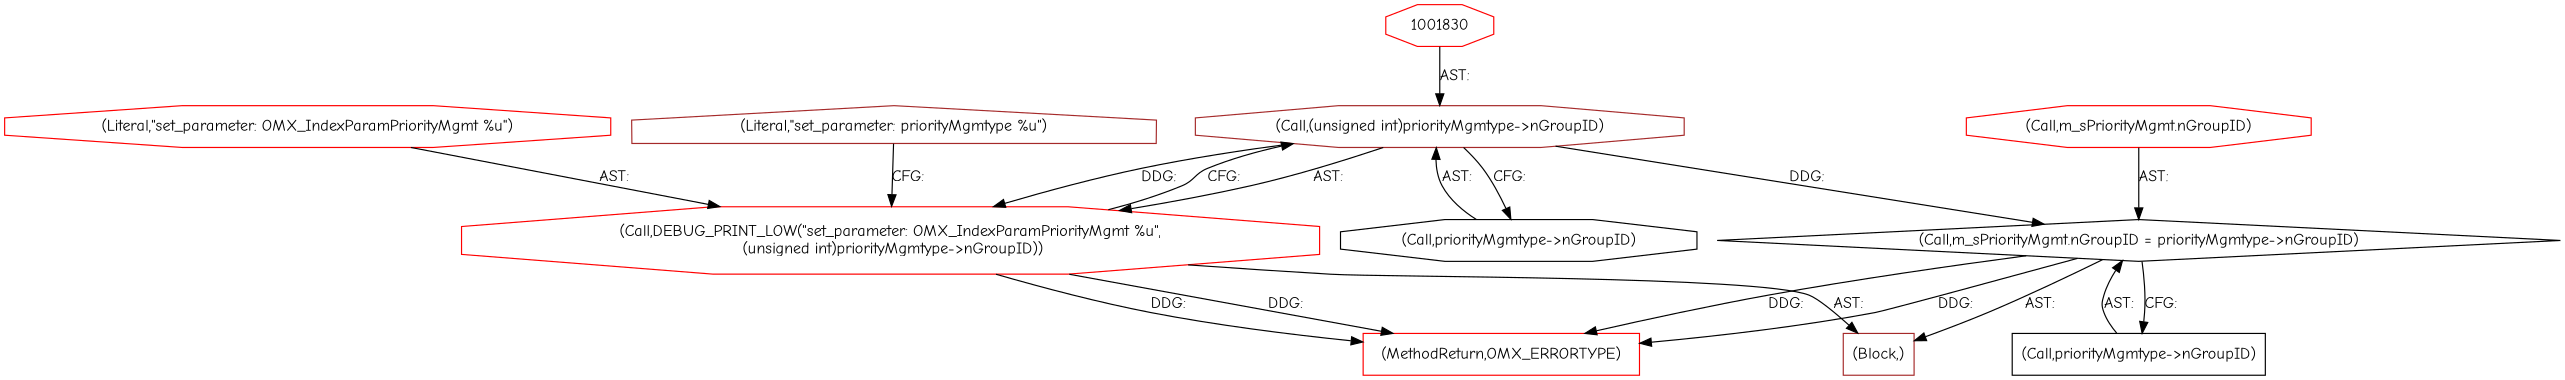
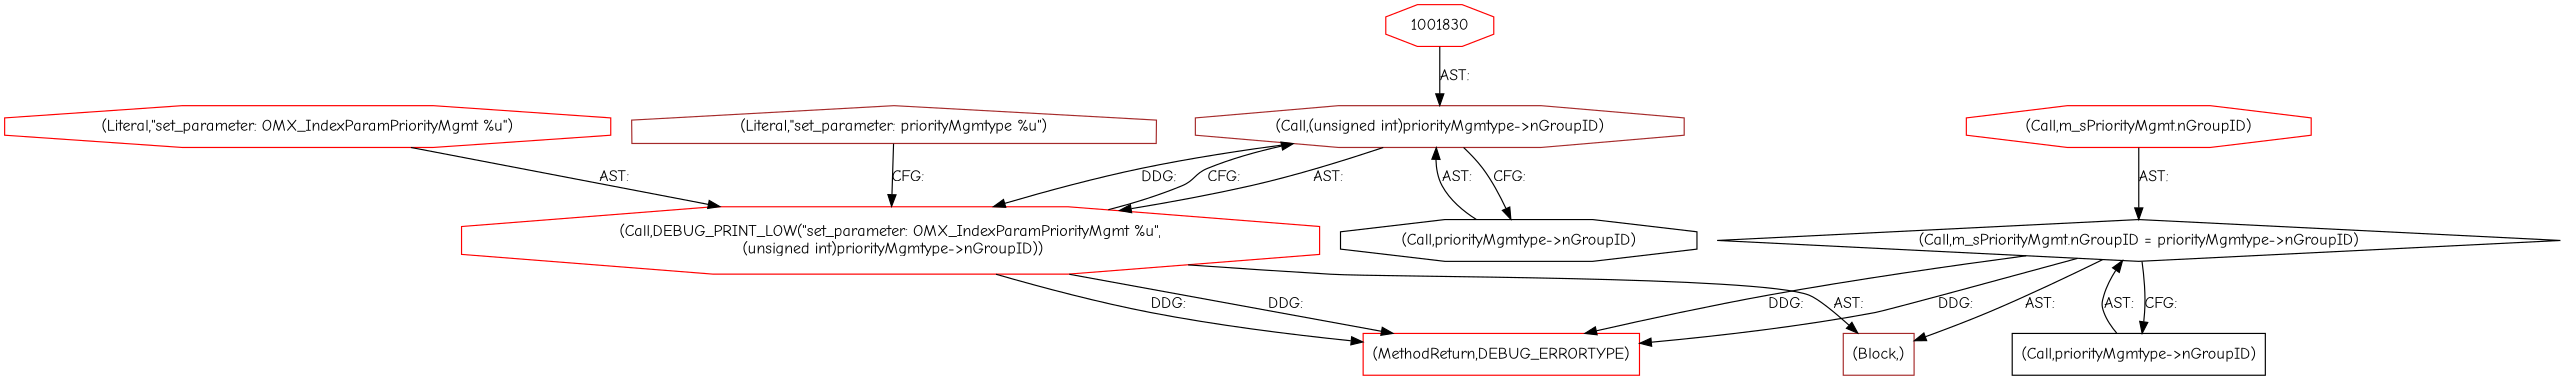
(1794, 184) -> none
(1501, 354) -> (1501, 354)
